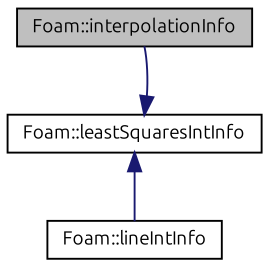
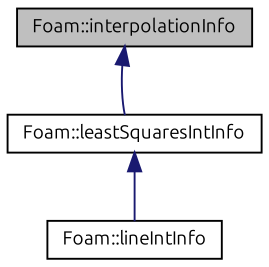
(147, 71) -> (122, 90)
